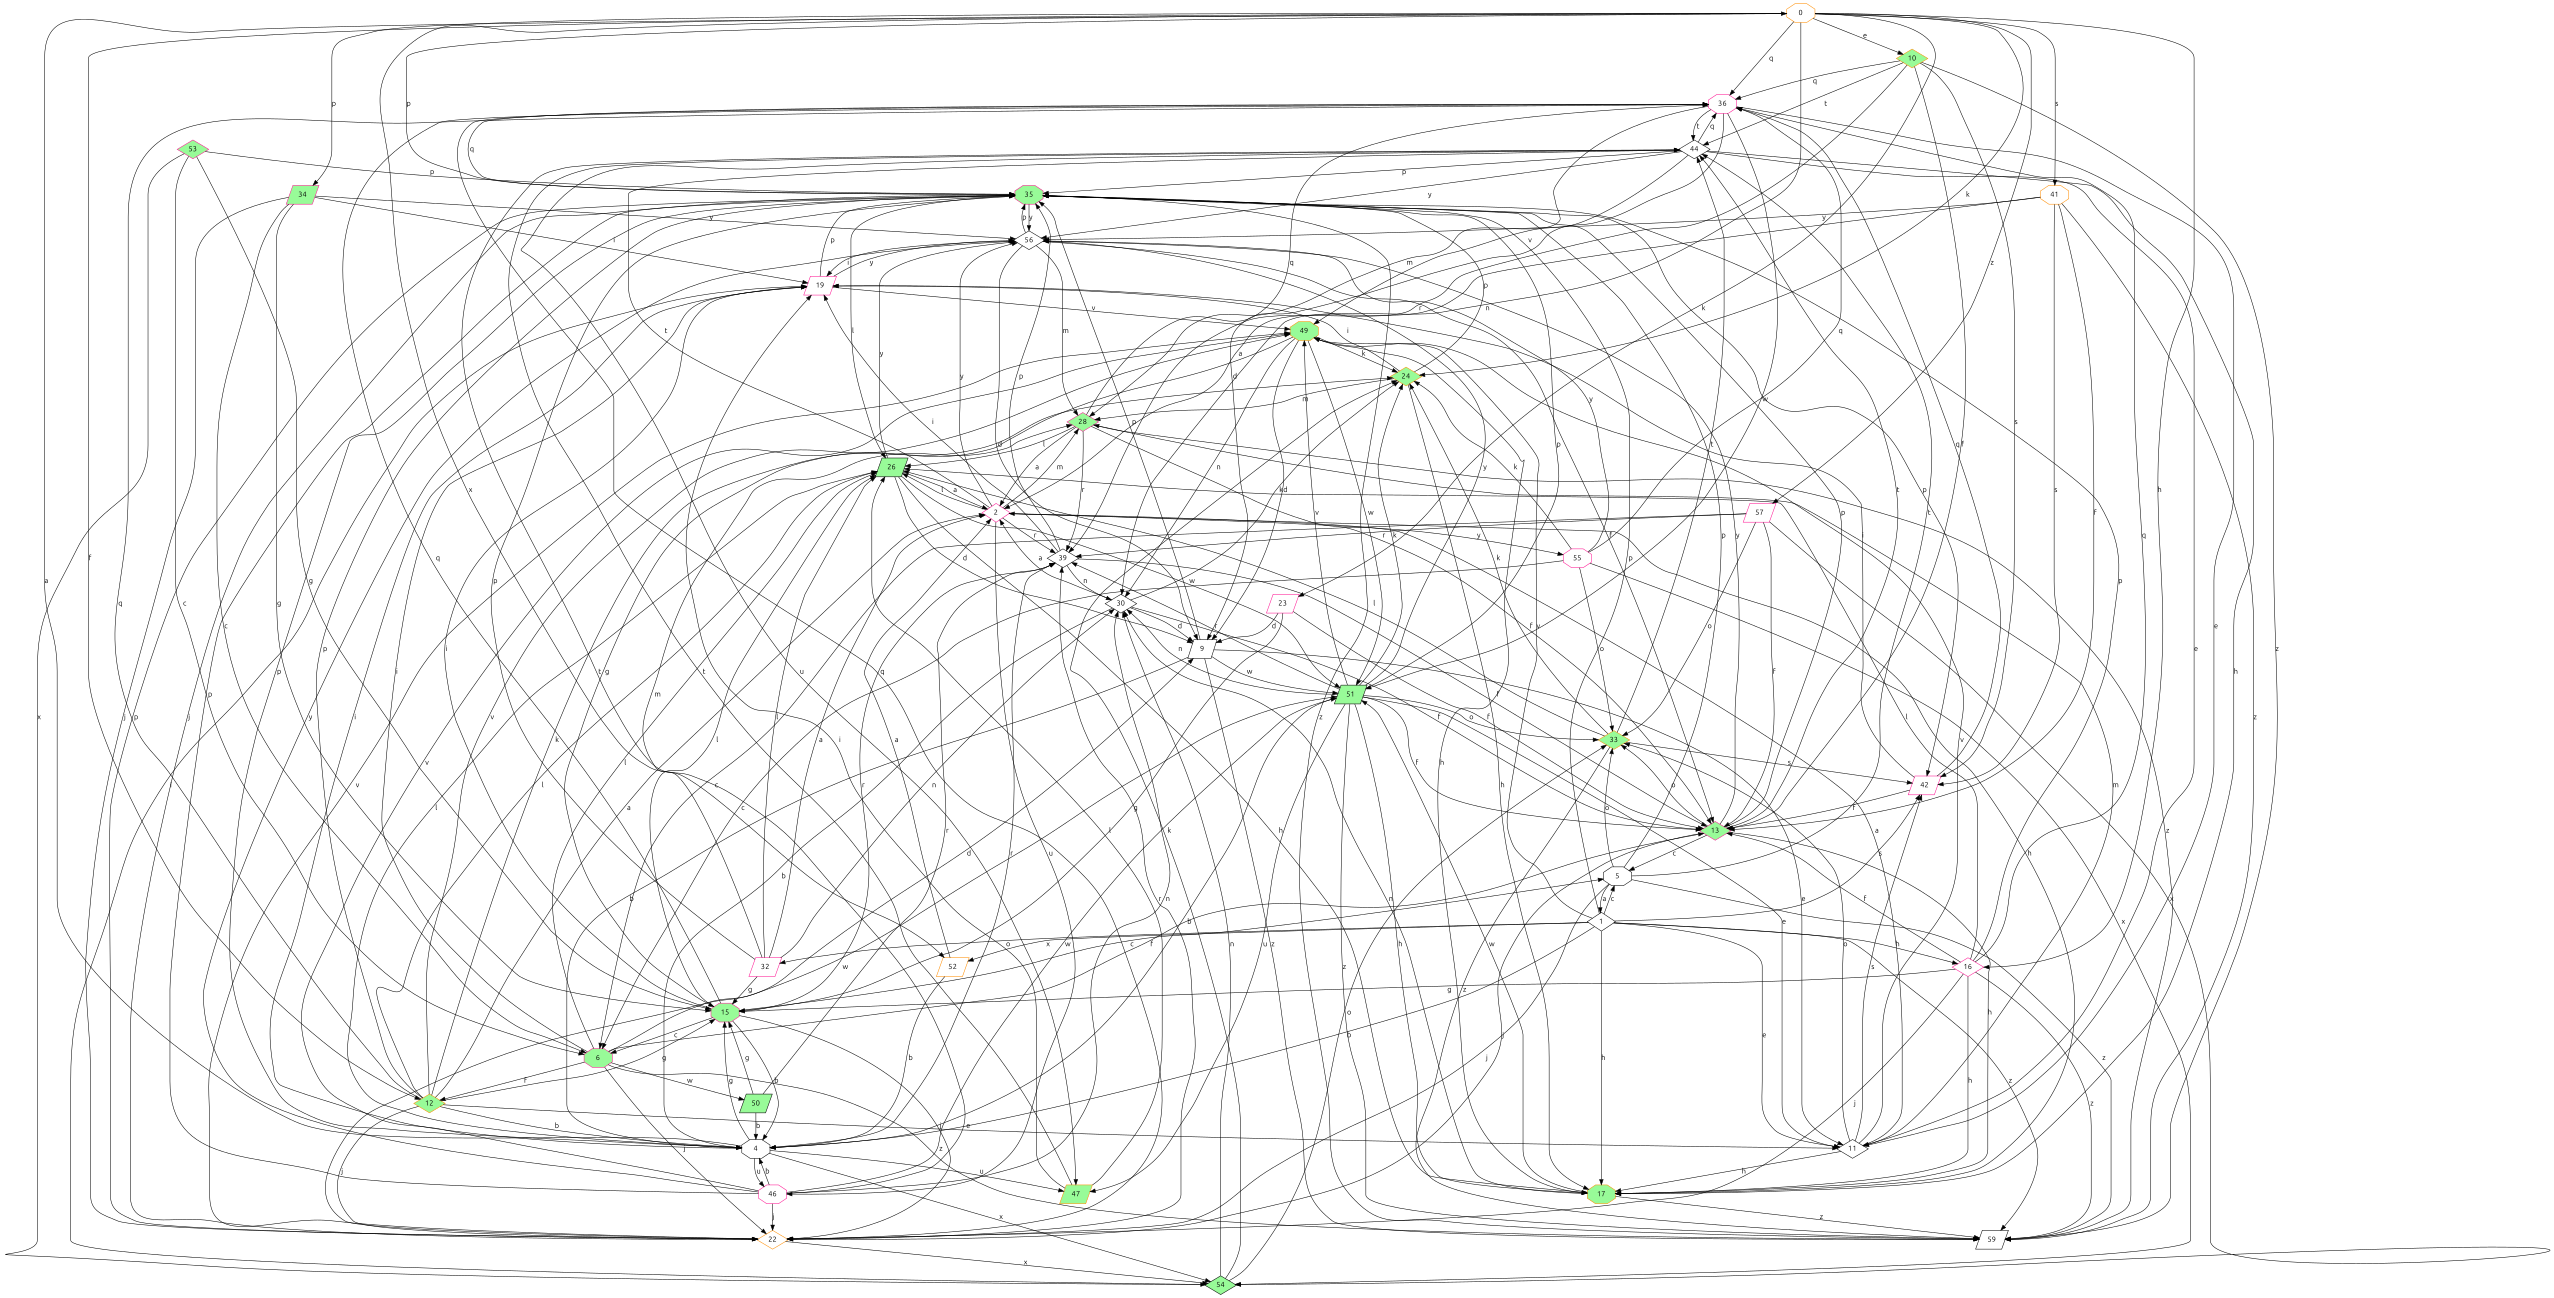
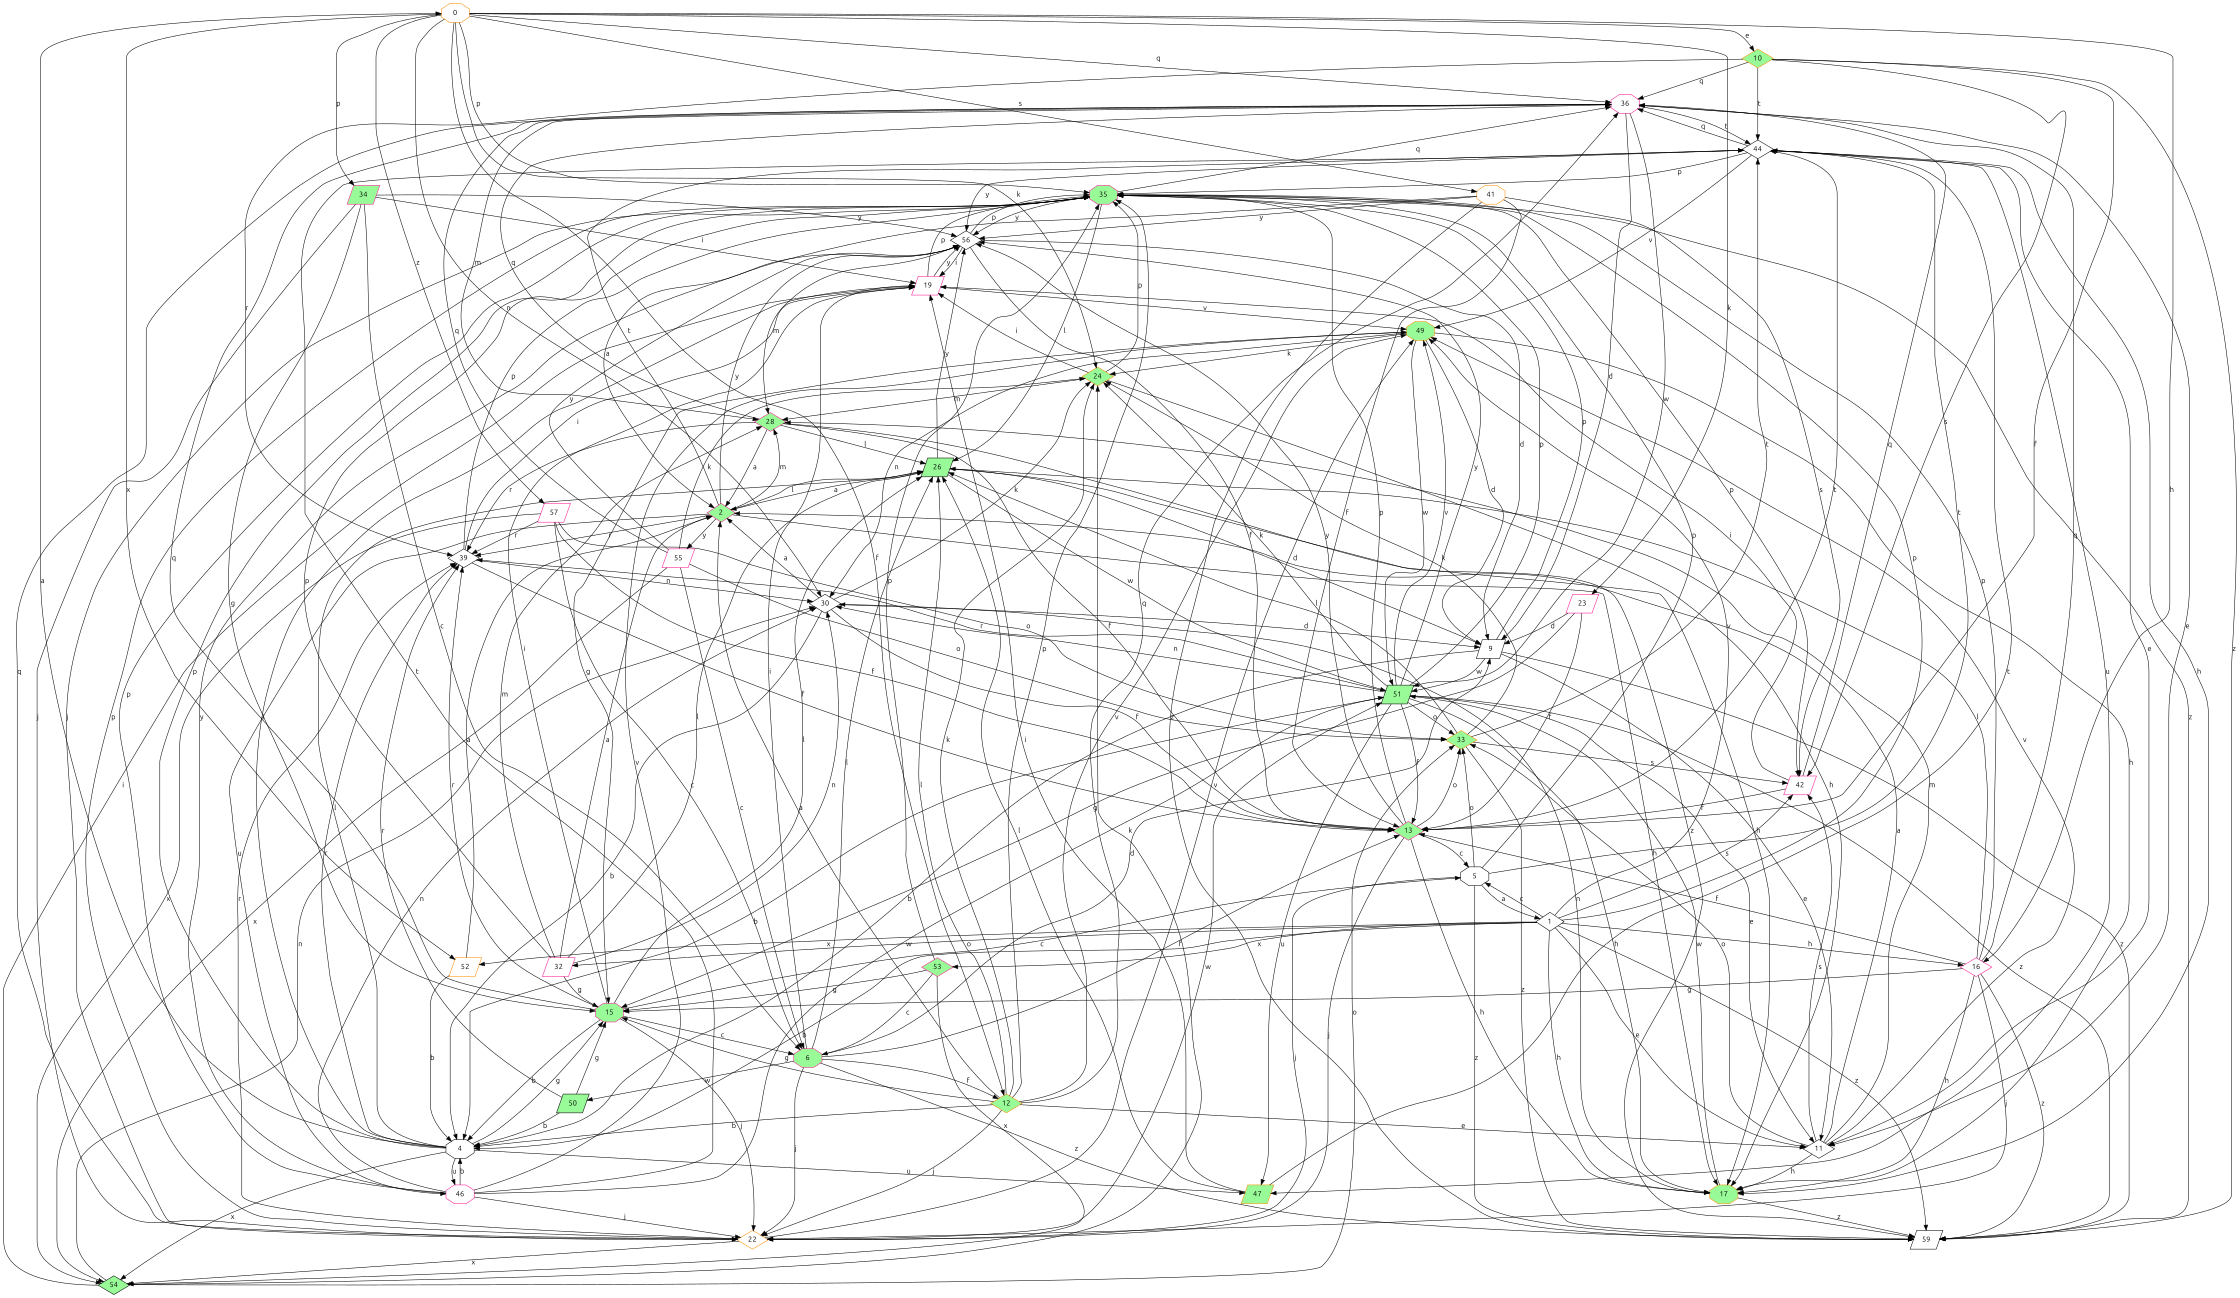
(996, 513) -> (721, 513)
(1577, 558) -> (678, 558)
none -> (1233, 948)
